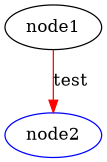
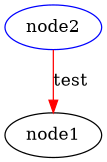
(53, 75) -> (53, 75)
